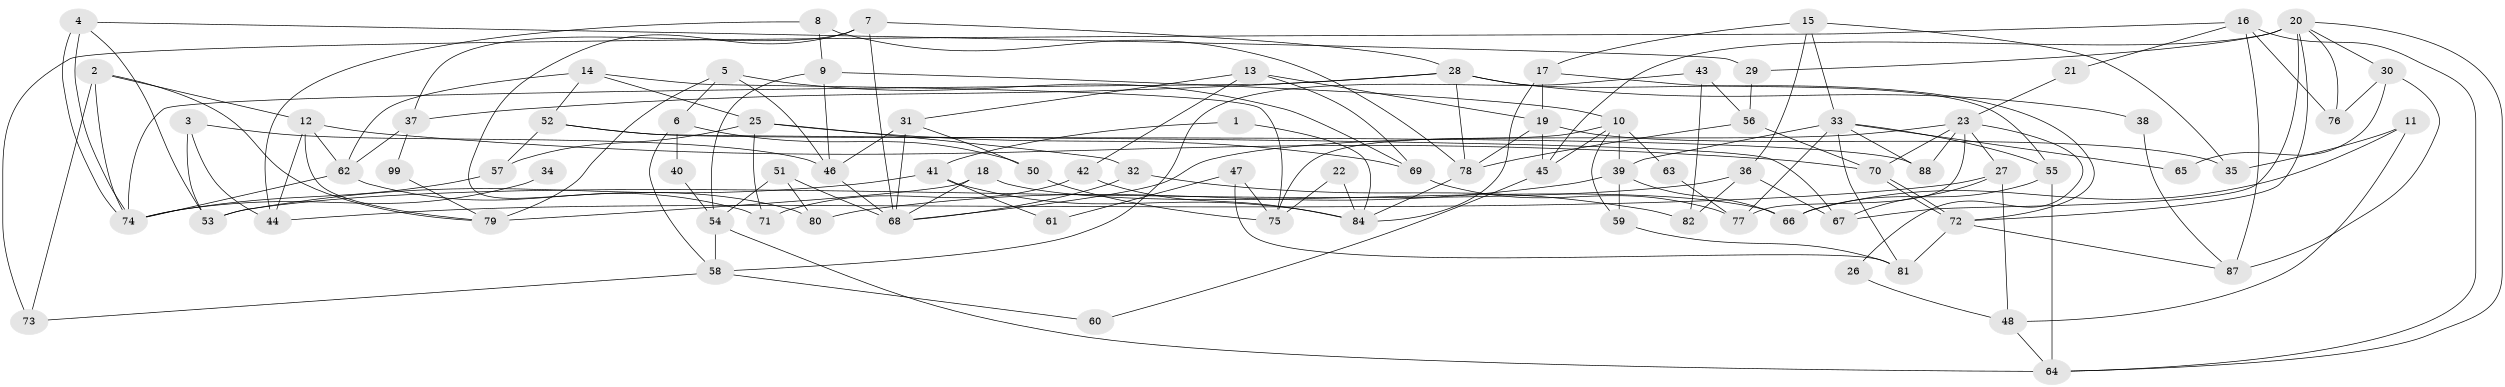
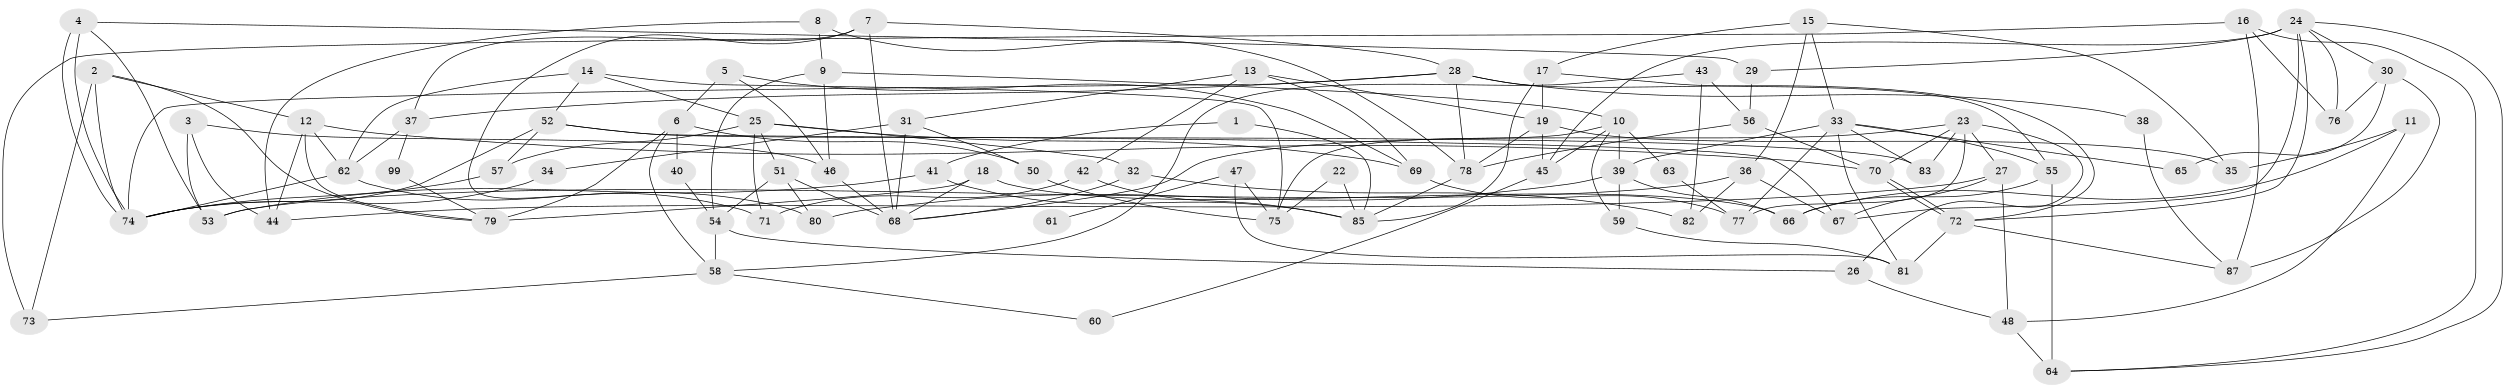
(2296, 21) -> (2296, 21)
(2071, 72) -> none
none -> (768, 147)
(868, 147) -> (743, 144)
(599, 156) -> (593, 186)
(1925, 172) -> (1925, 172)
none -> (424, 182)
(992, 198) -> none
(1359, 222) -> (1359, 222)
(1373, 358) -> (1281, 262)
